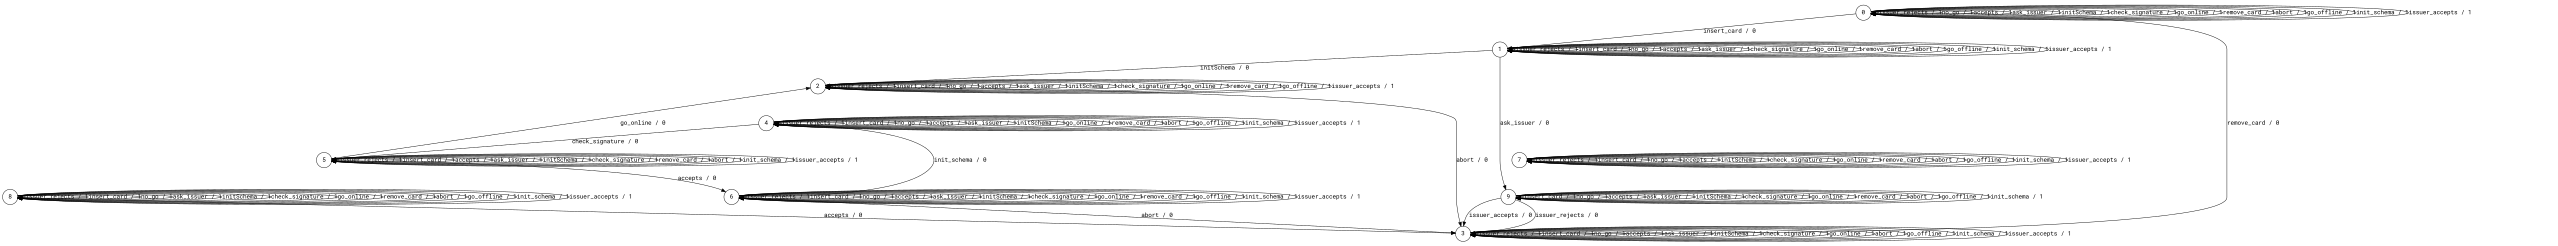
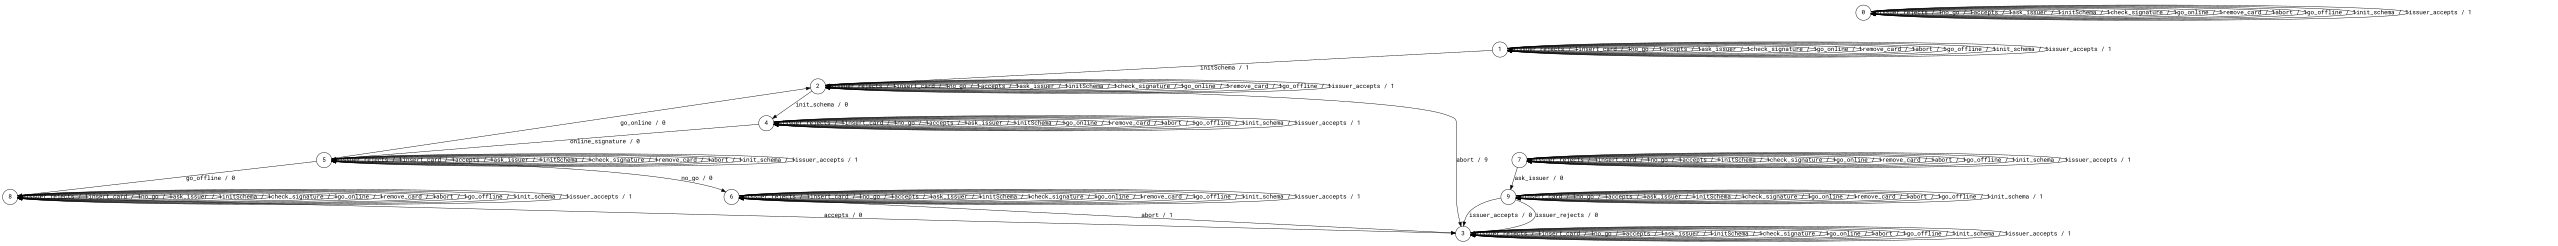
(1684, 31) -> none
(1225, 68) -> (1225, 68)
(1500, 122) -> (1515, 176)
(605, 142) -> (605, 142)
(1472, 160) -> (1472, 160)
(921, 174) -> (794, 104)
none -> (169, 178)
(697, 179) -> (697, 179)
(1157, 215) -> (1157, 215)
(2104, 221) -> none
